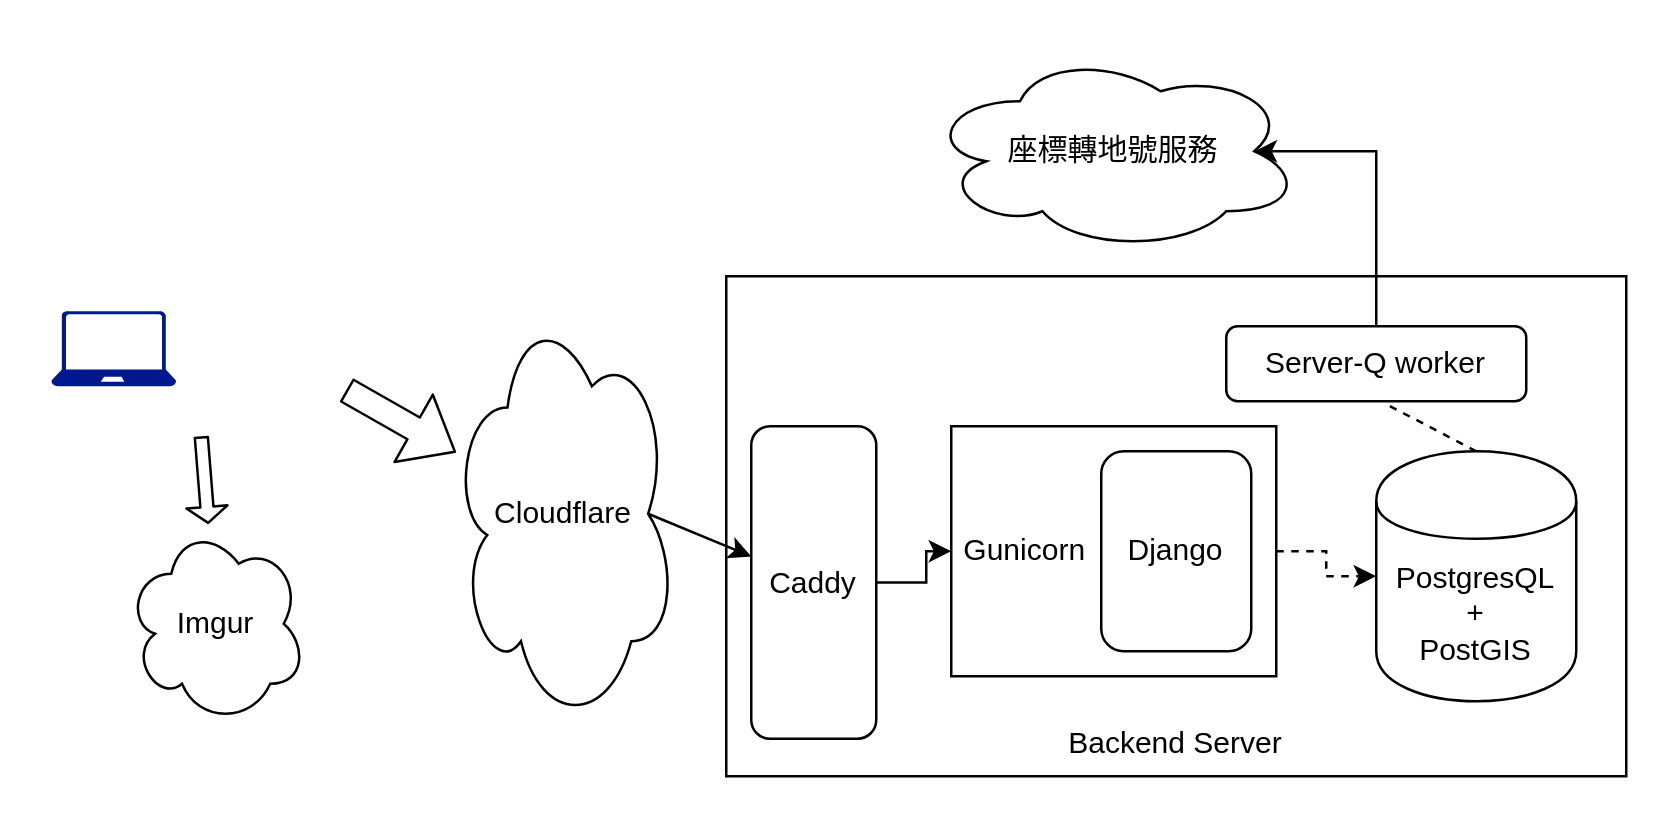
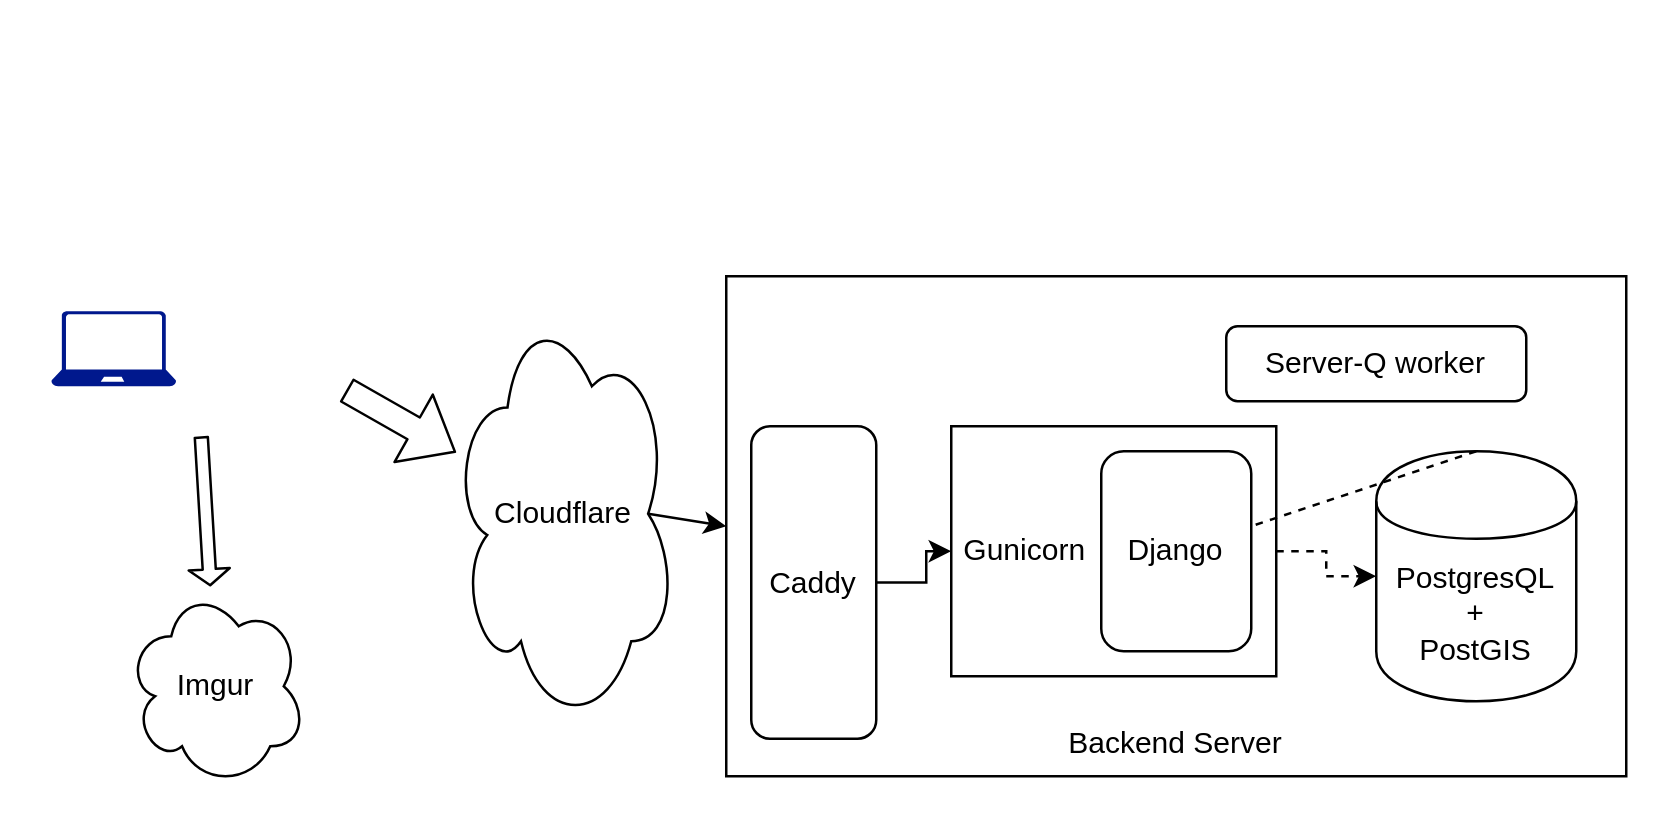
(1114, 151) -> none
(1376, 186) -> none
(1432, 428) -> (1367, 488)
(693, 532) -> (680, 519)
(216, 624) -> (216, 686)
